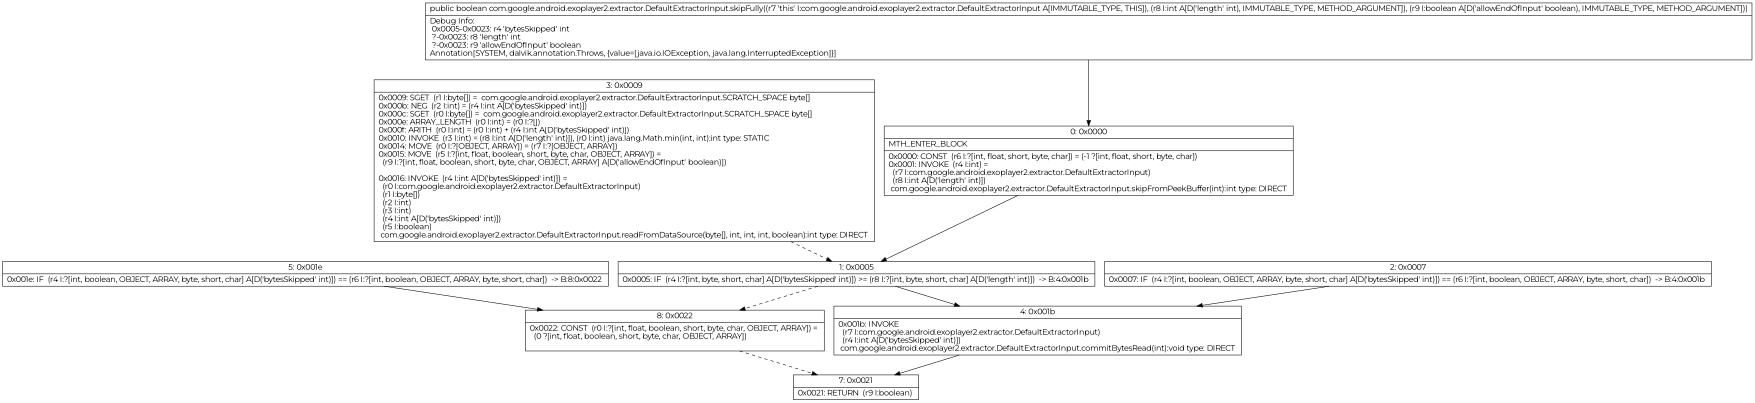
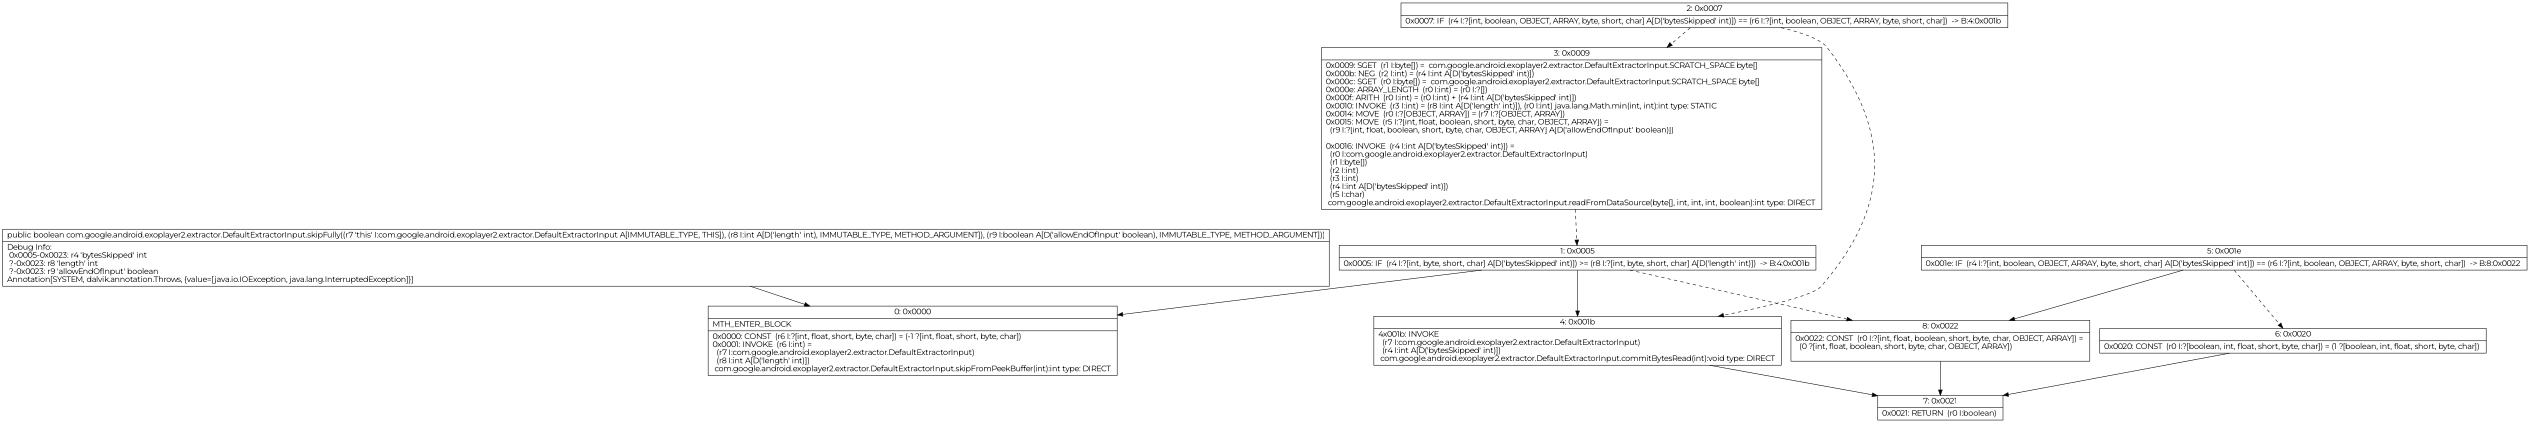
none -> (1681, 36)
(940, 165) -> (763, 345)
(405, 227) -> (1345, 195)
(952, 227) -> (1302, 292)
(1266, 296) -> (1871, 194)
(871, 324) -> (1411, 335)
none -> (2293, 341)
(776, 362) -> (1940, 376)
(856, 393) -> (1940, 414)
